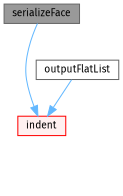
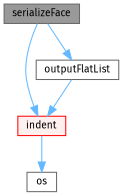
none -> (57, 37)
none -> (42, 182)
